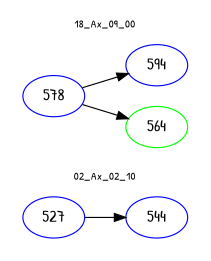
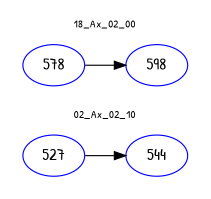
(105, 25) -> (105, 25)
(157, 65) -> (157, 65)
(157, 127) -> none
